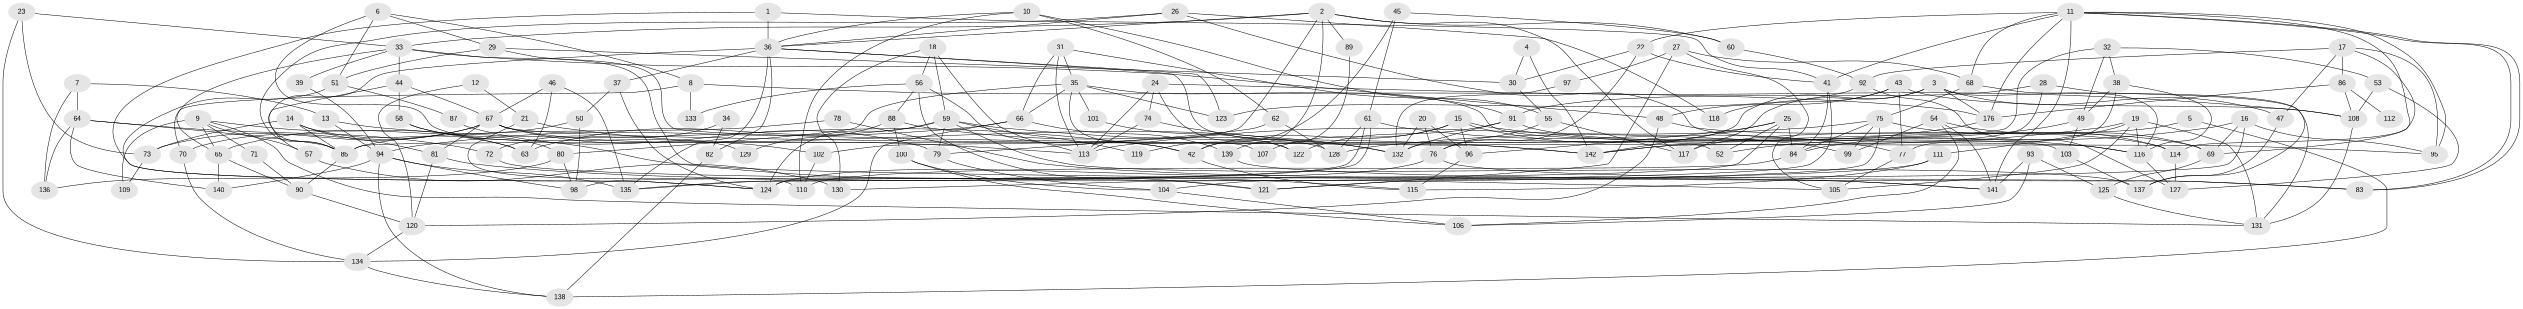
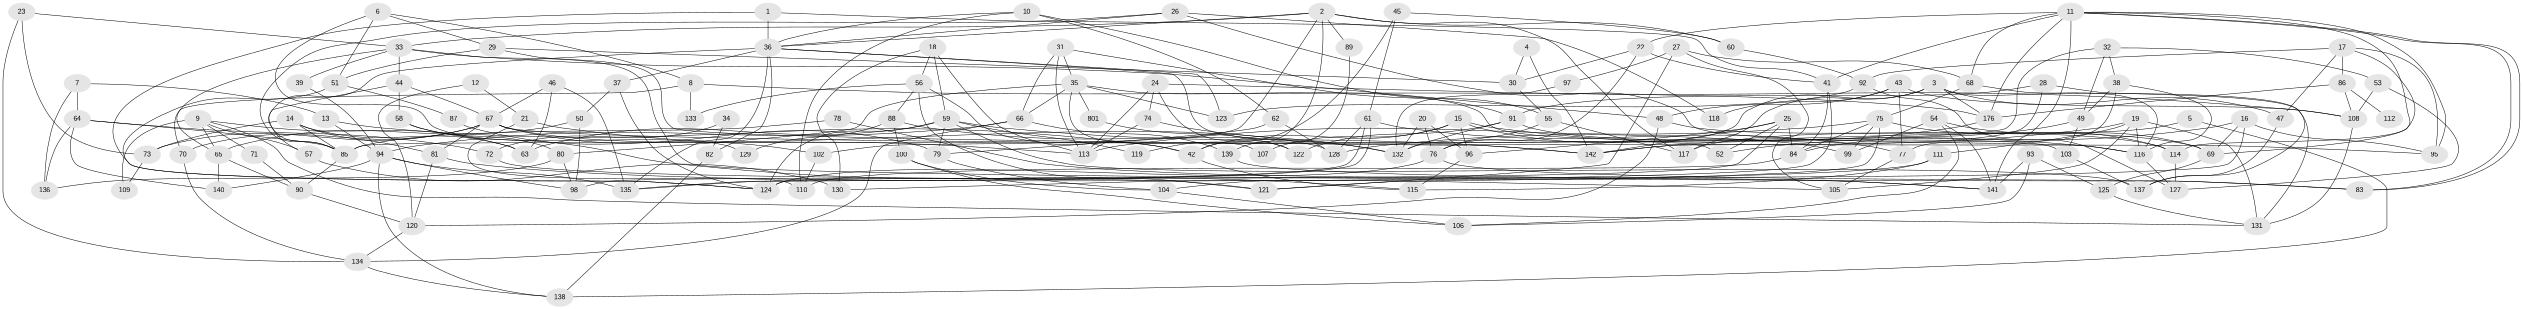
(1093, 119) -> (1093, 119)
